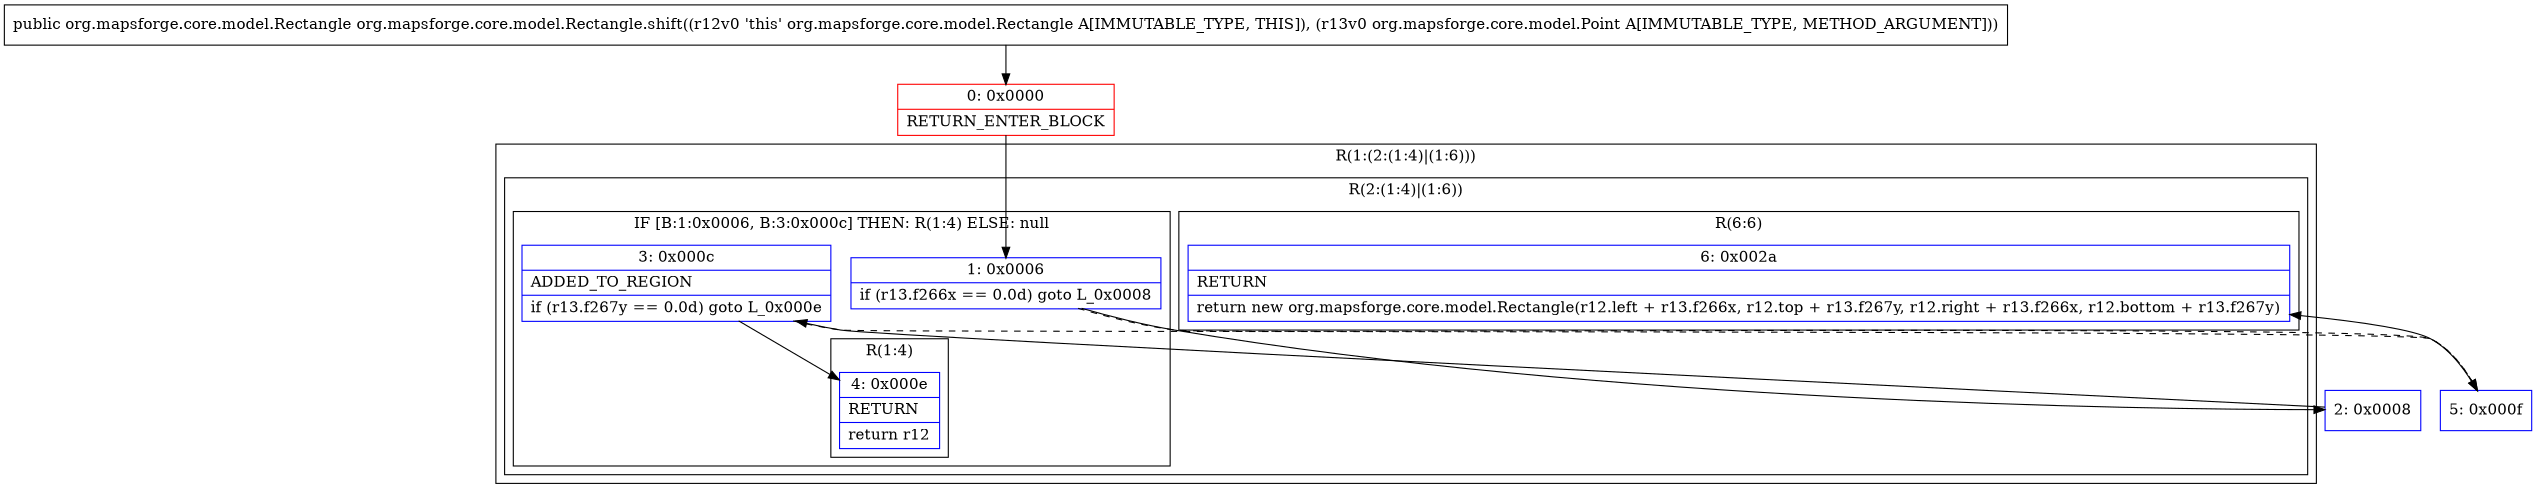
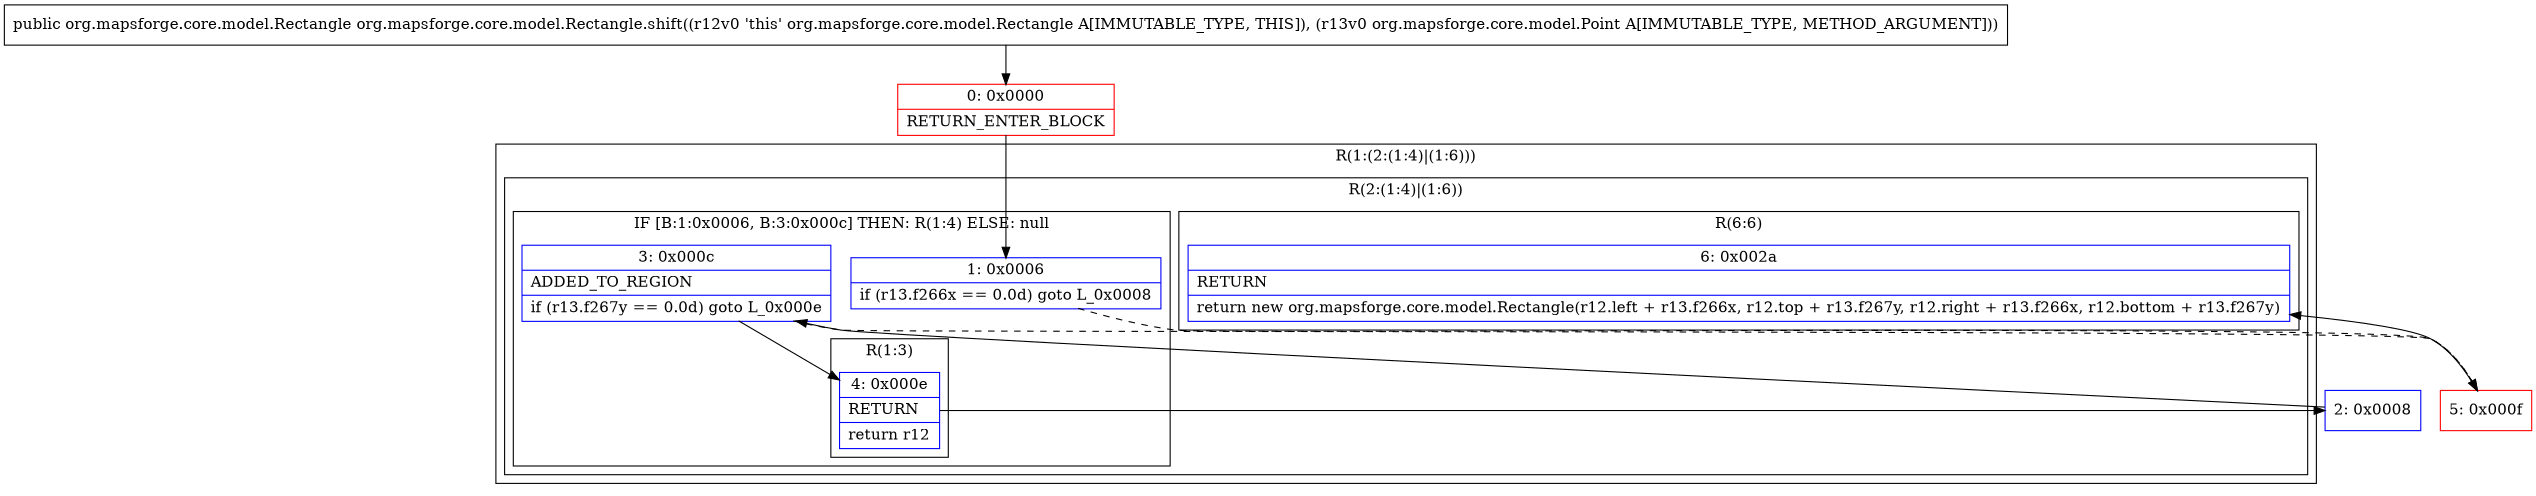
(890, 351) -> (890, 351)
(1695, 388) -> (1627, 411)
(2486, 411) -> (2486, 411)
